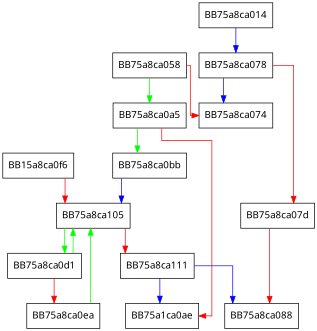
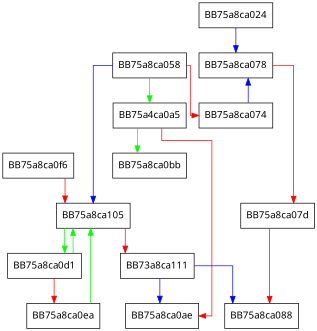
(236, 15) -> (236, 15)
(224, 87) -> (248, 94)
(150, 116) -> (150, 116)
(38, 166) -> (38, 166)
(121, 187) -> (93, 121)
(157, 266) -> (157, 266)
(162, 316) -> (162, 316)
